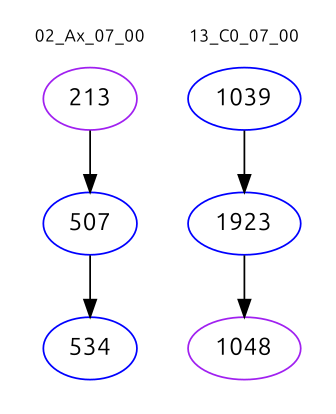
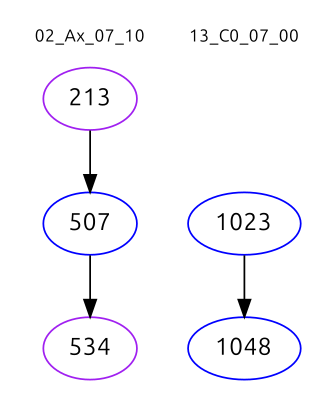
(90, 37) -> (90, 37)
(244, 99) -> none
(244, 224) -> (244, 224)
(90, 348) -> (90, 348)
(244, 348) -> (244, 348)
